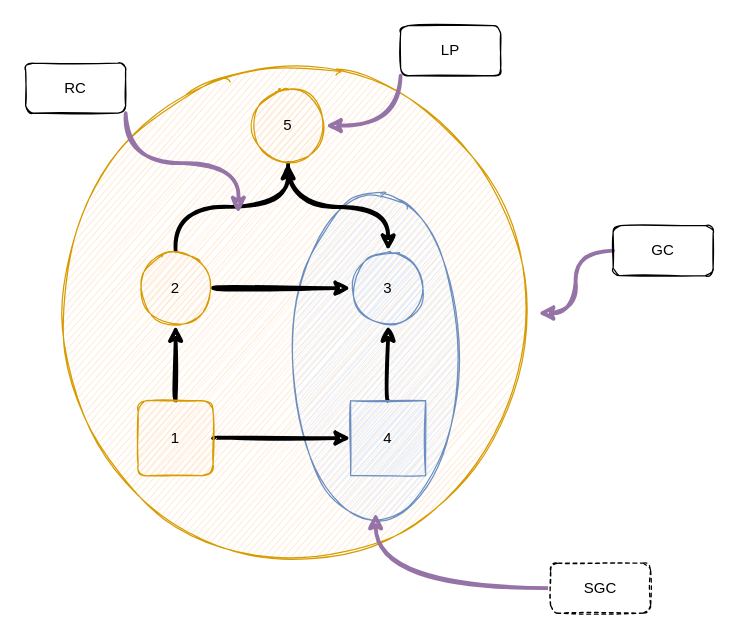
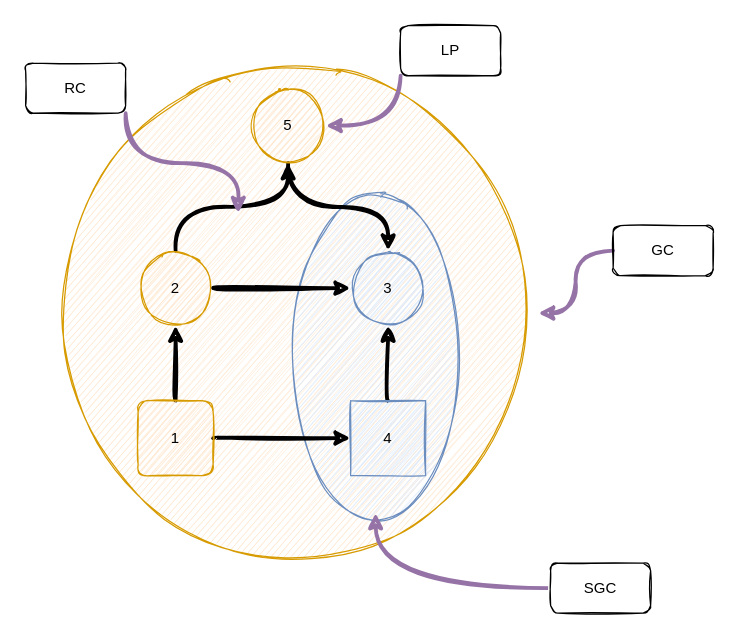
(601, 588) -> (601, 588)
